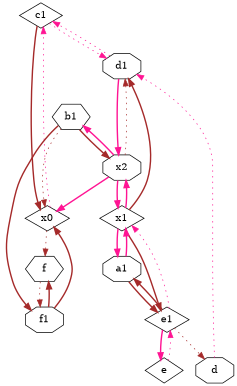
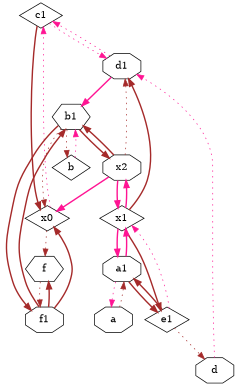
(117, 113) -> (99, 89)
(102, 143) -> (102, 143)
none -> (71, 168)
none -> (23, 219)
none -> (113, 320)
(164, 370) -> none
